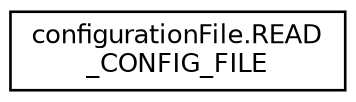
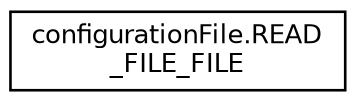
(178, 51) -> (178, 51)
